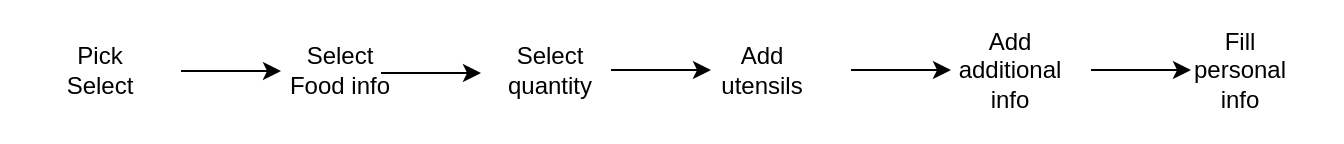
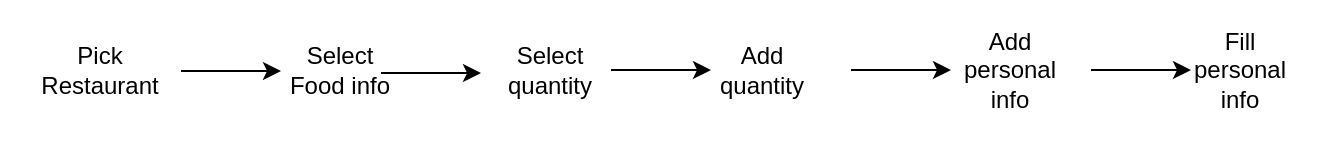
(101, 71) -> (101, 71)
(763, 71) -> (763, 71)
(1011, 71) -> (1011, 71)
